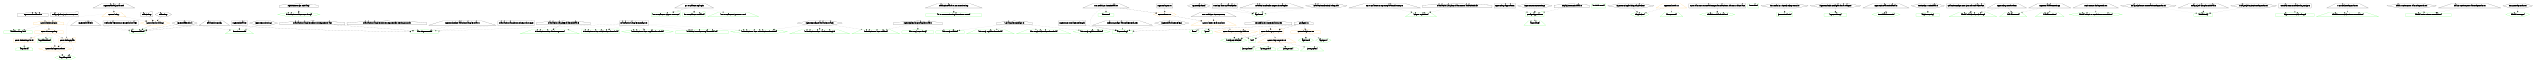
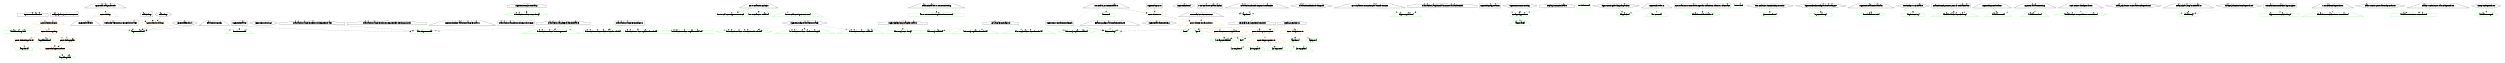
(1672, 6) -> (1657, 6)
(1304, 23) -> (1292, 23)
(647, 32) -> (641, 32)
